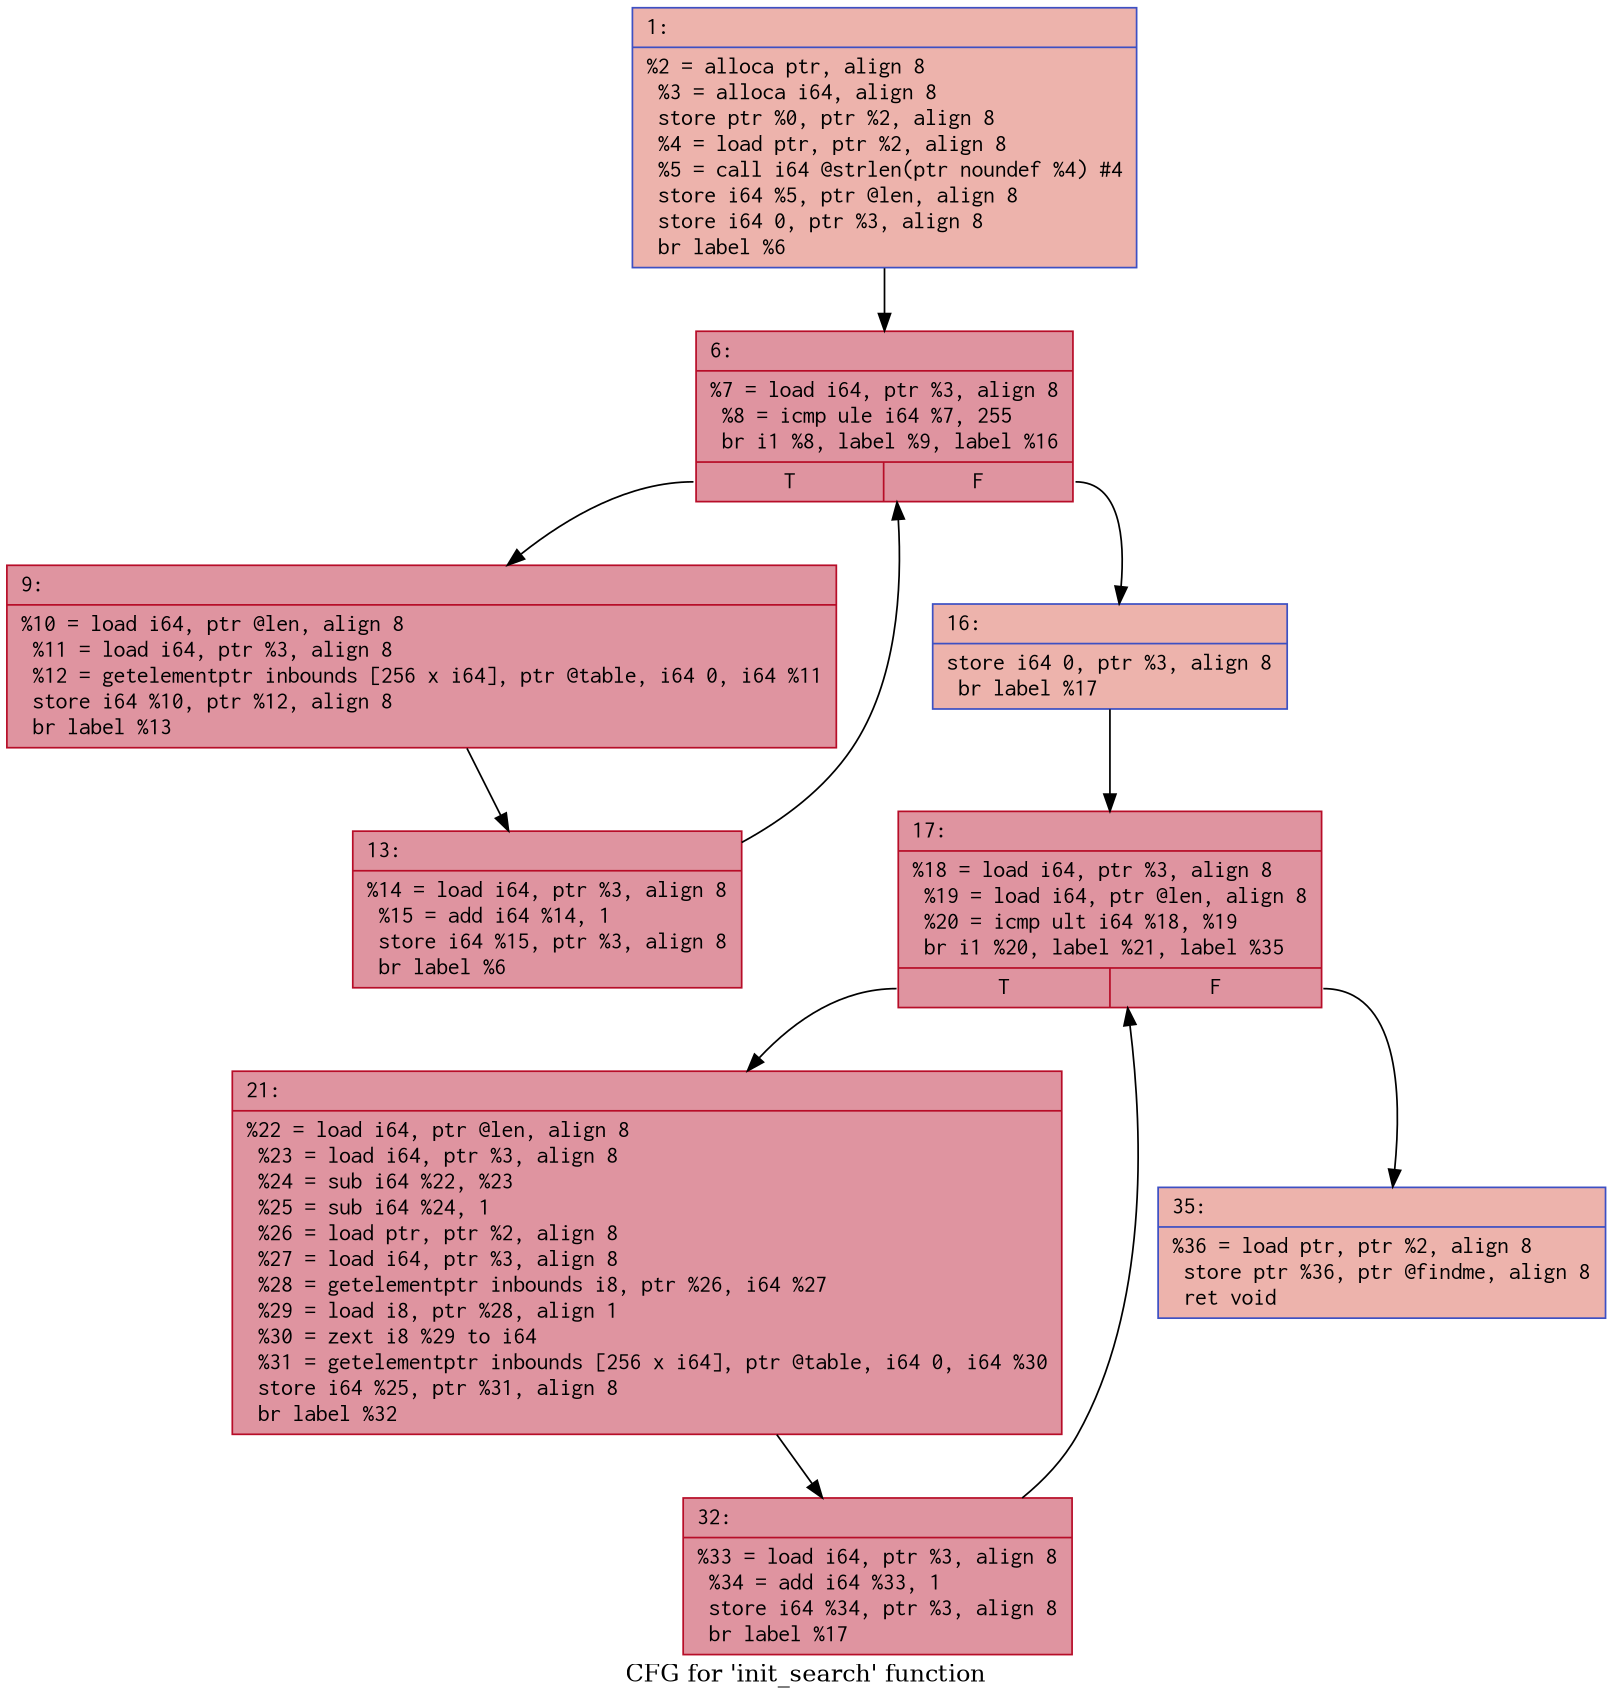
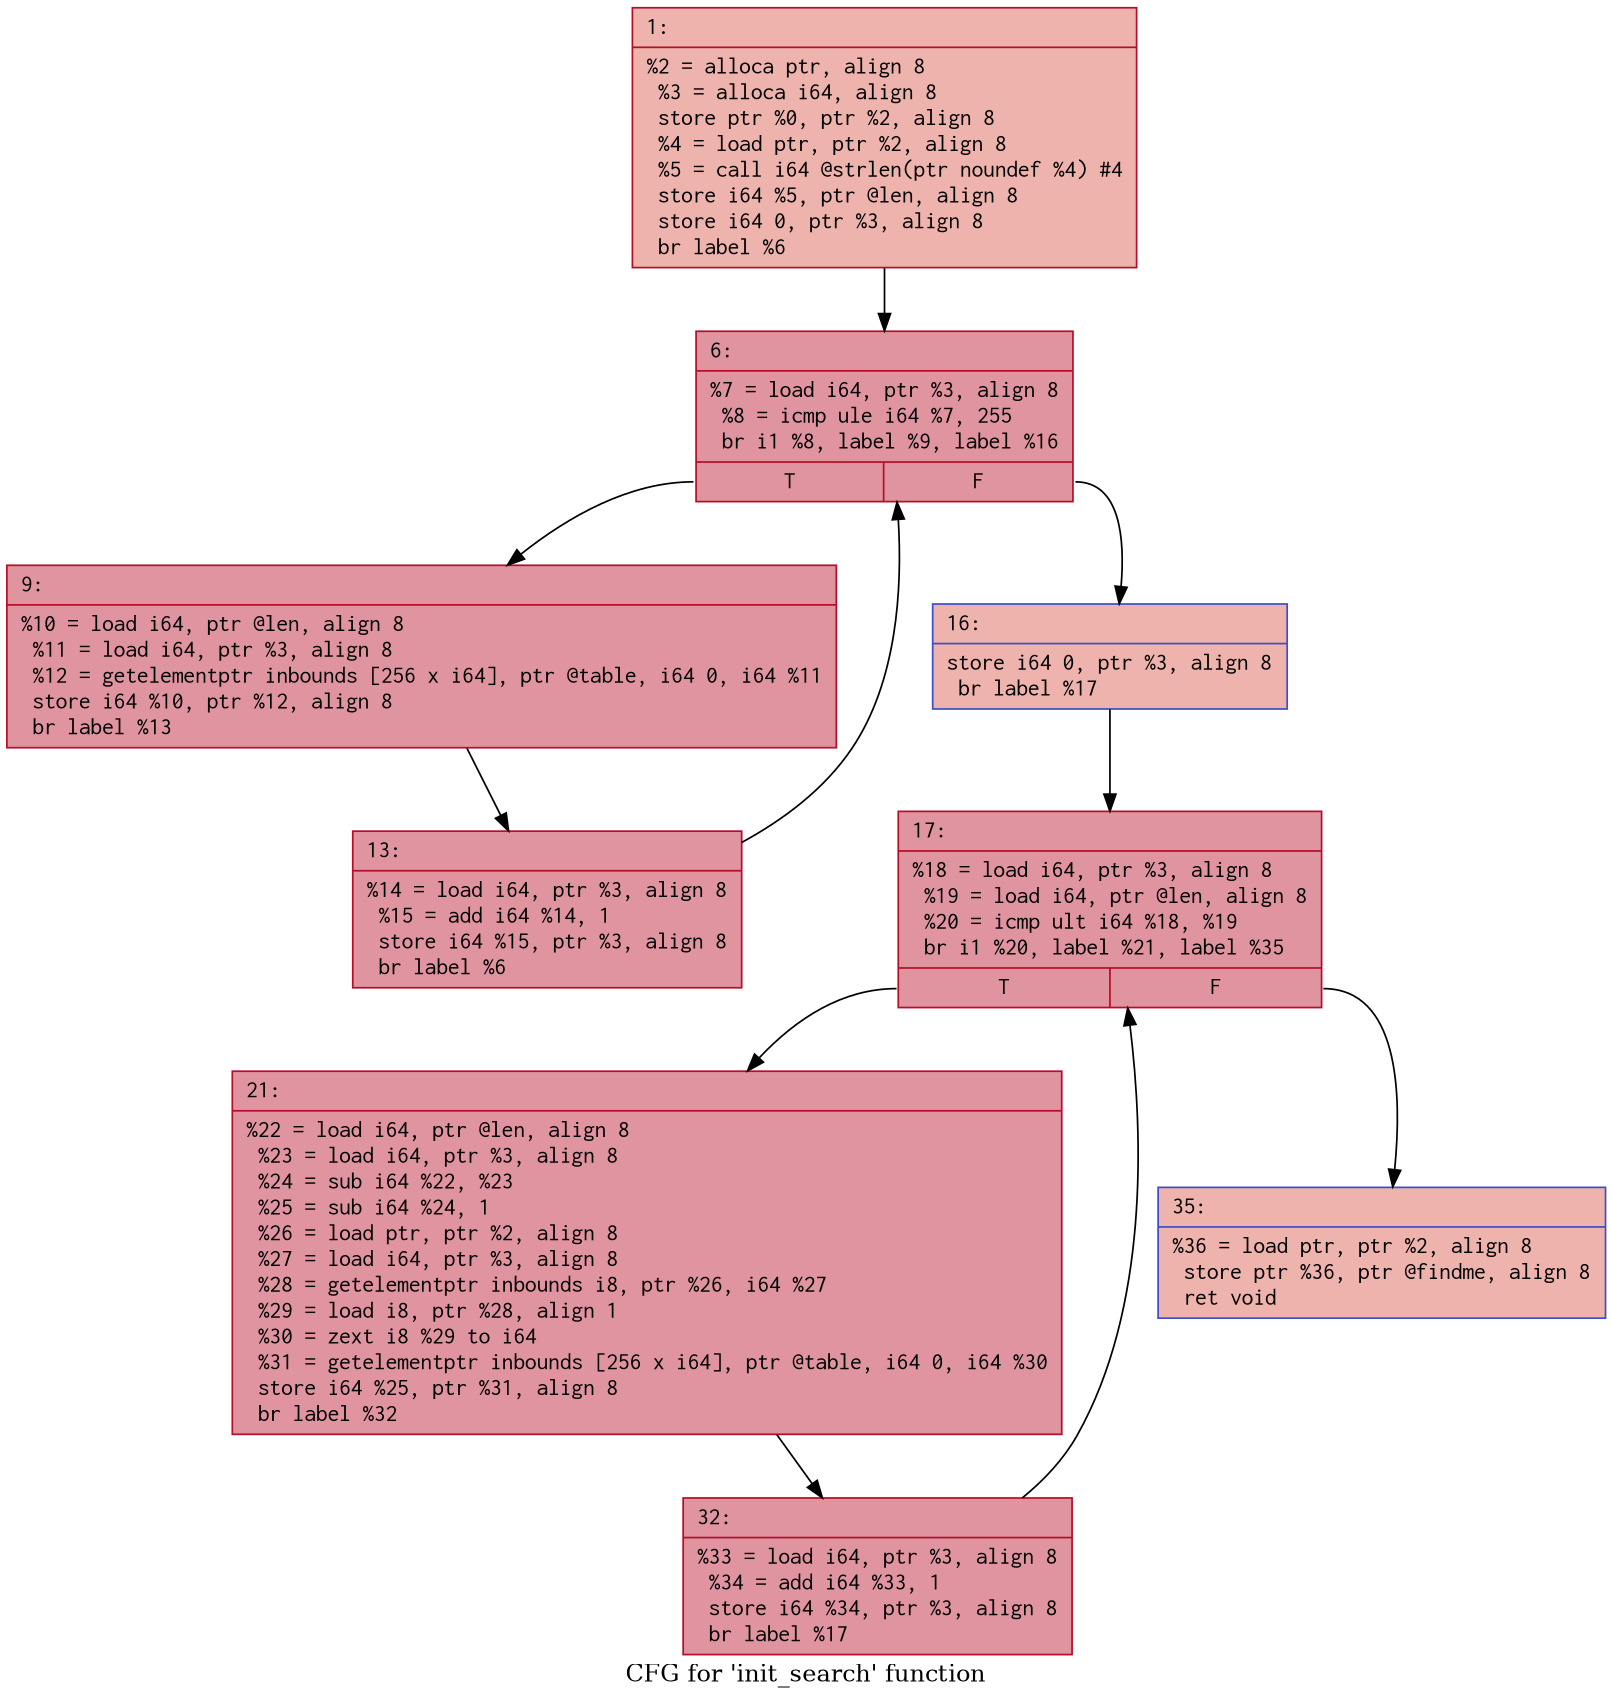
(885, 138) -> (885, 138)
